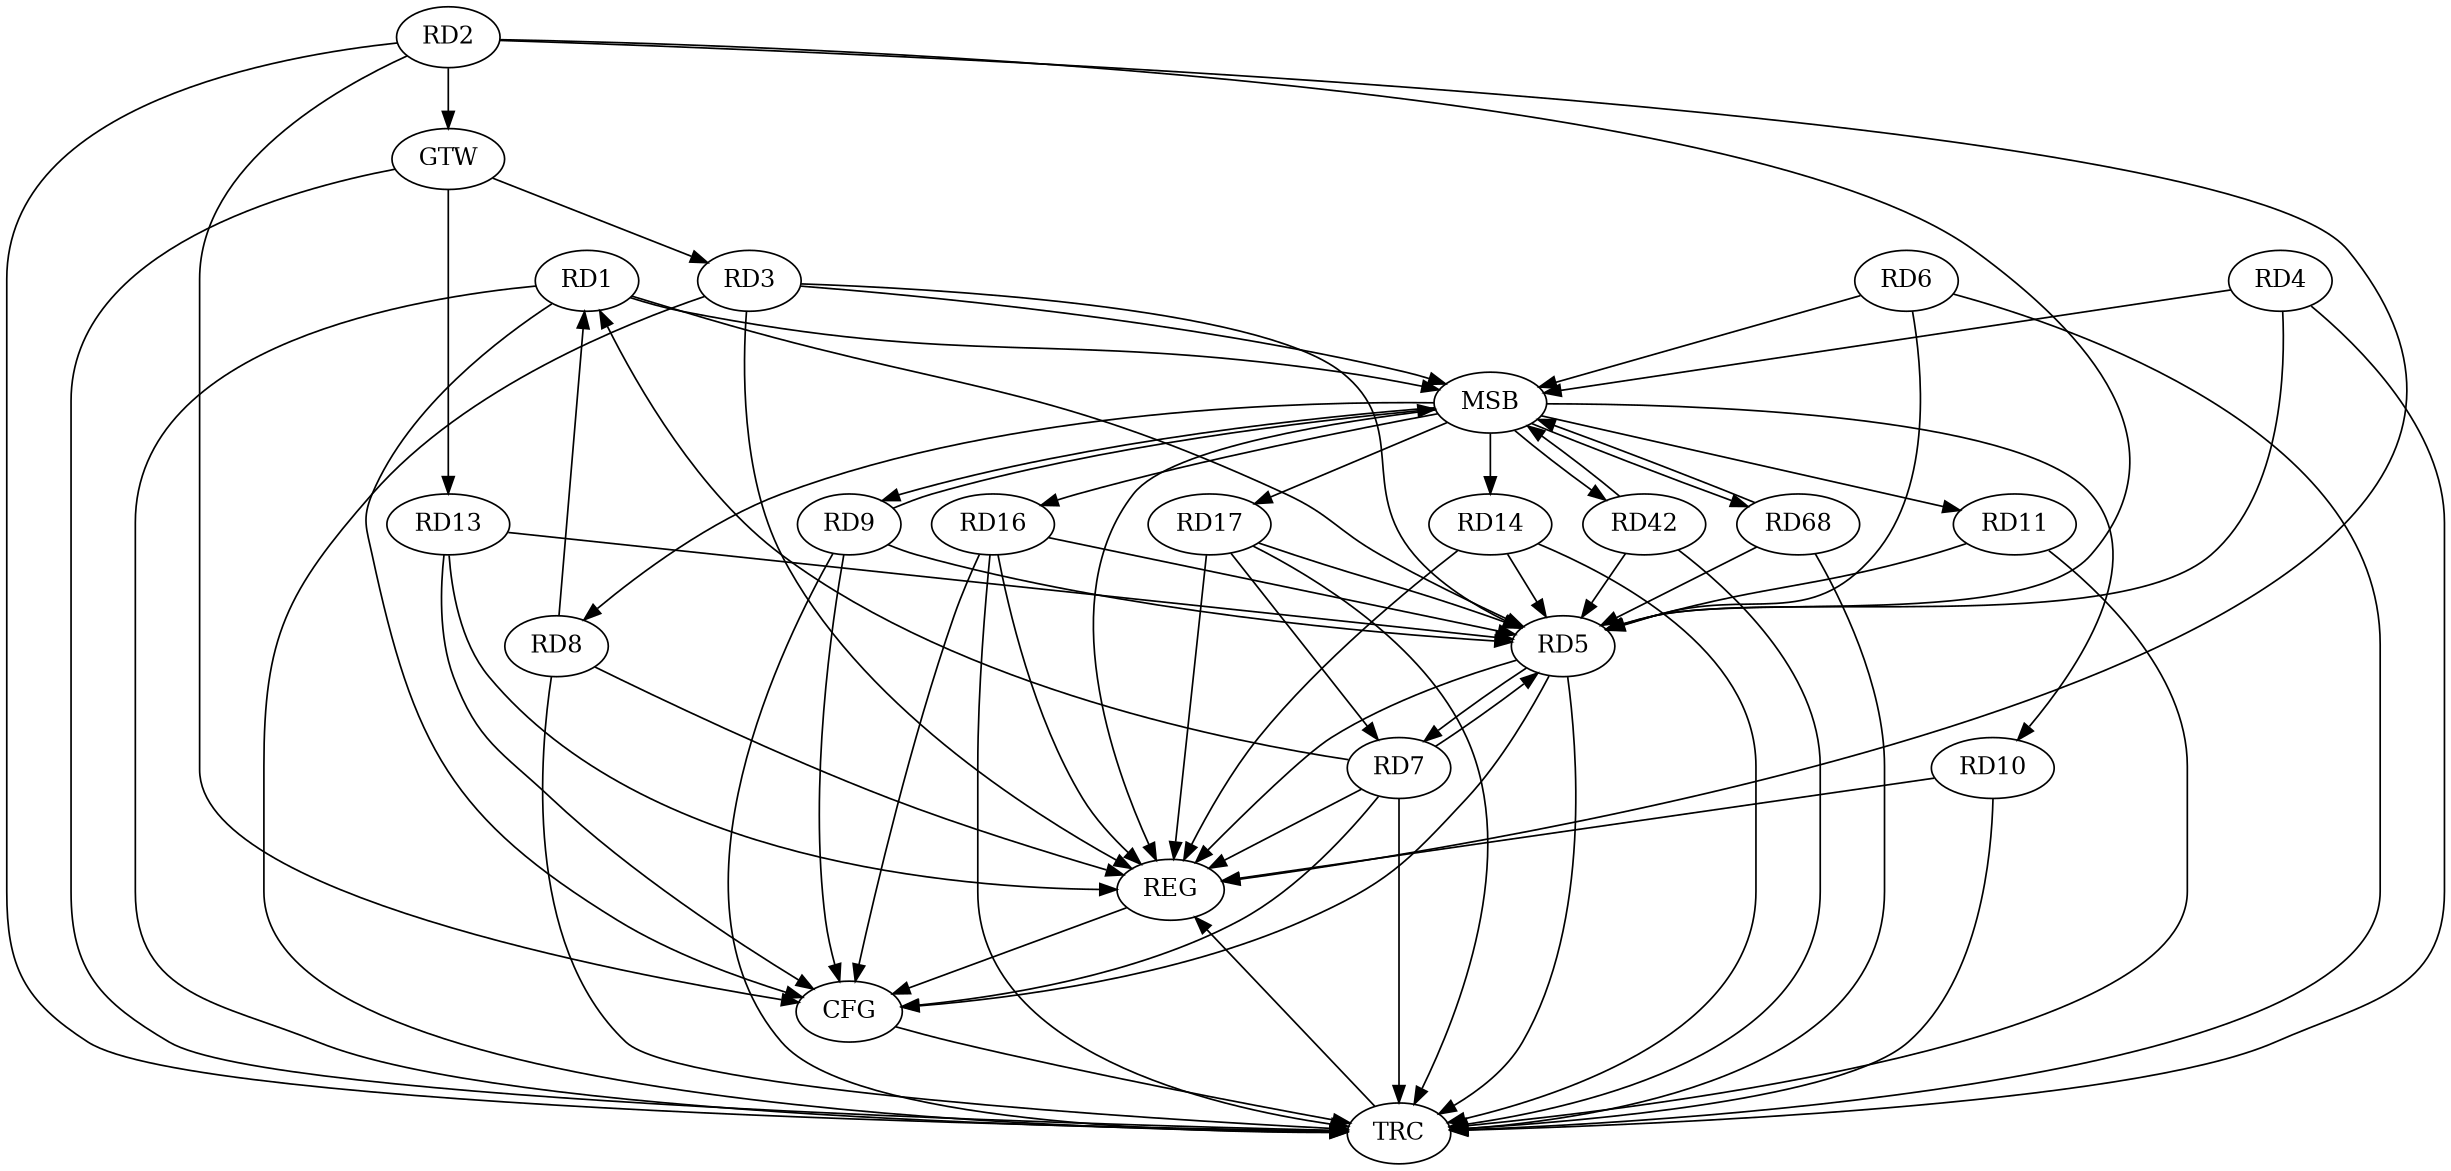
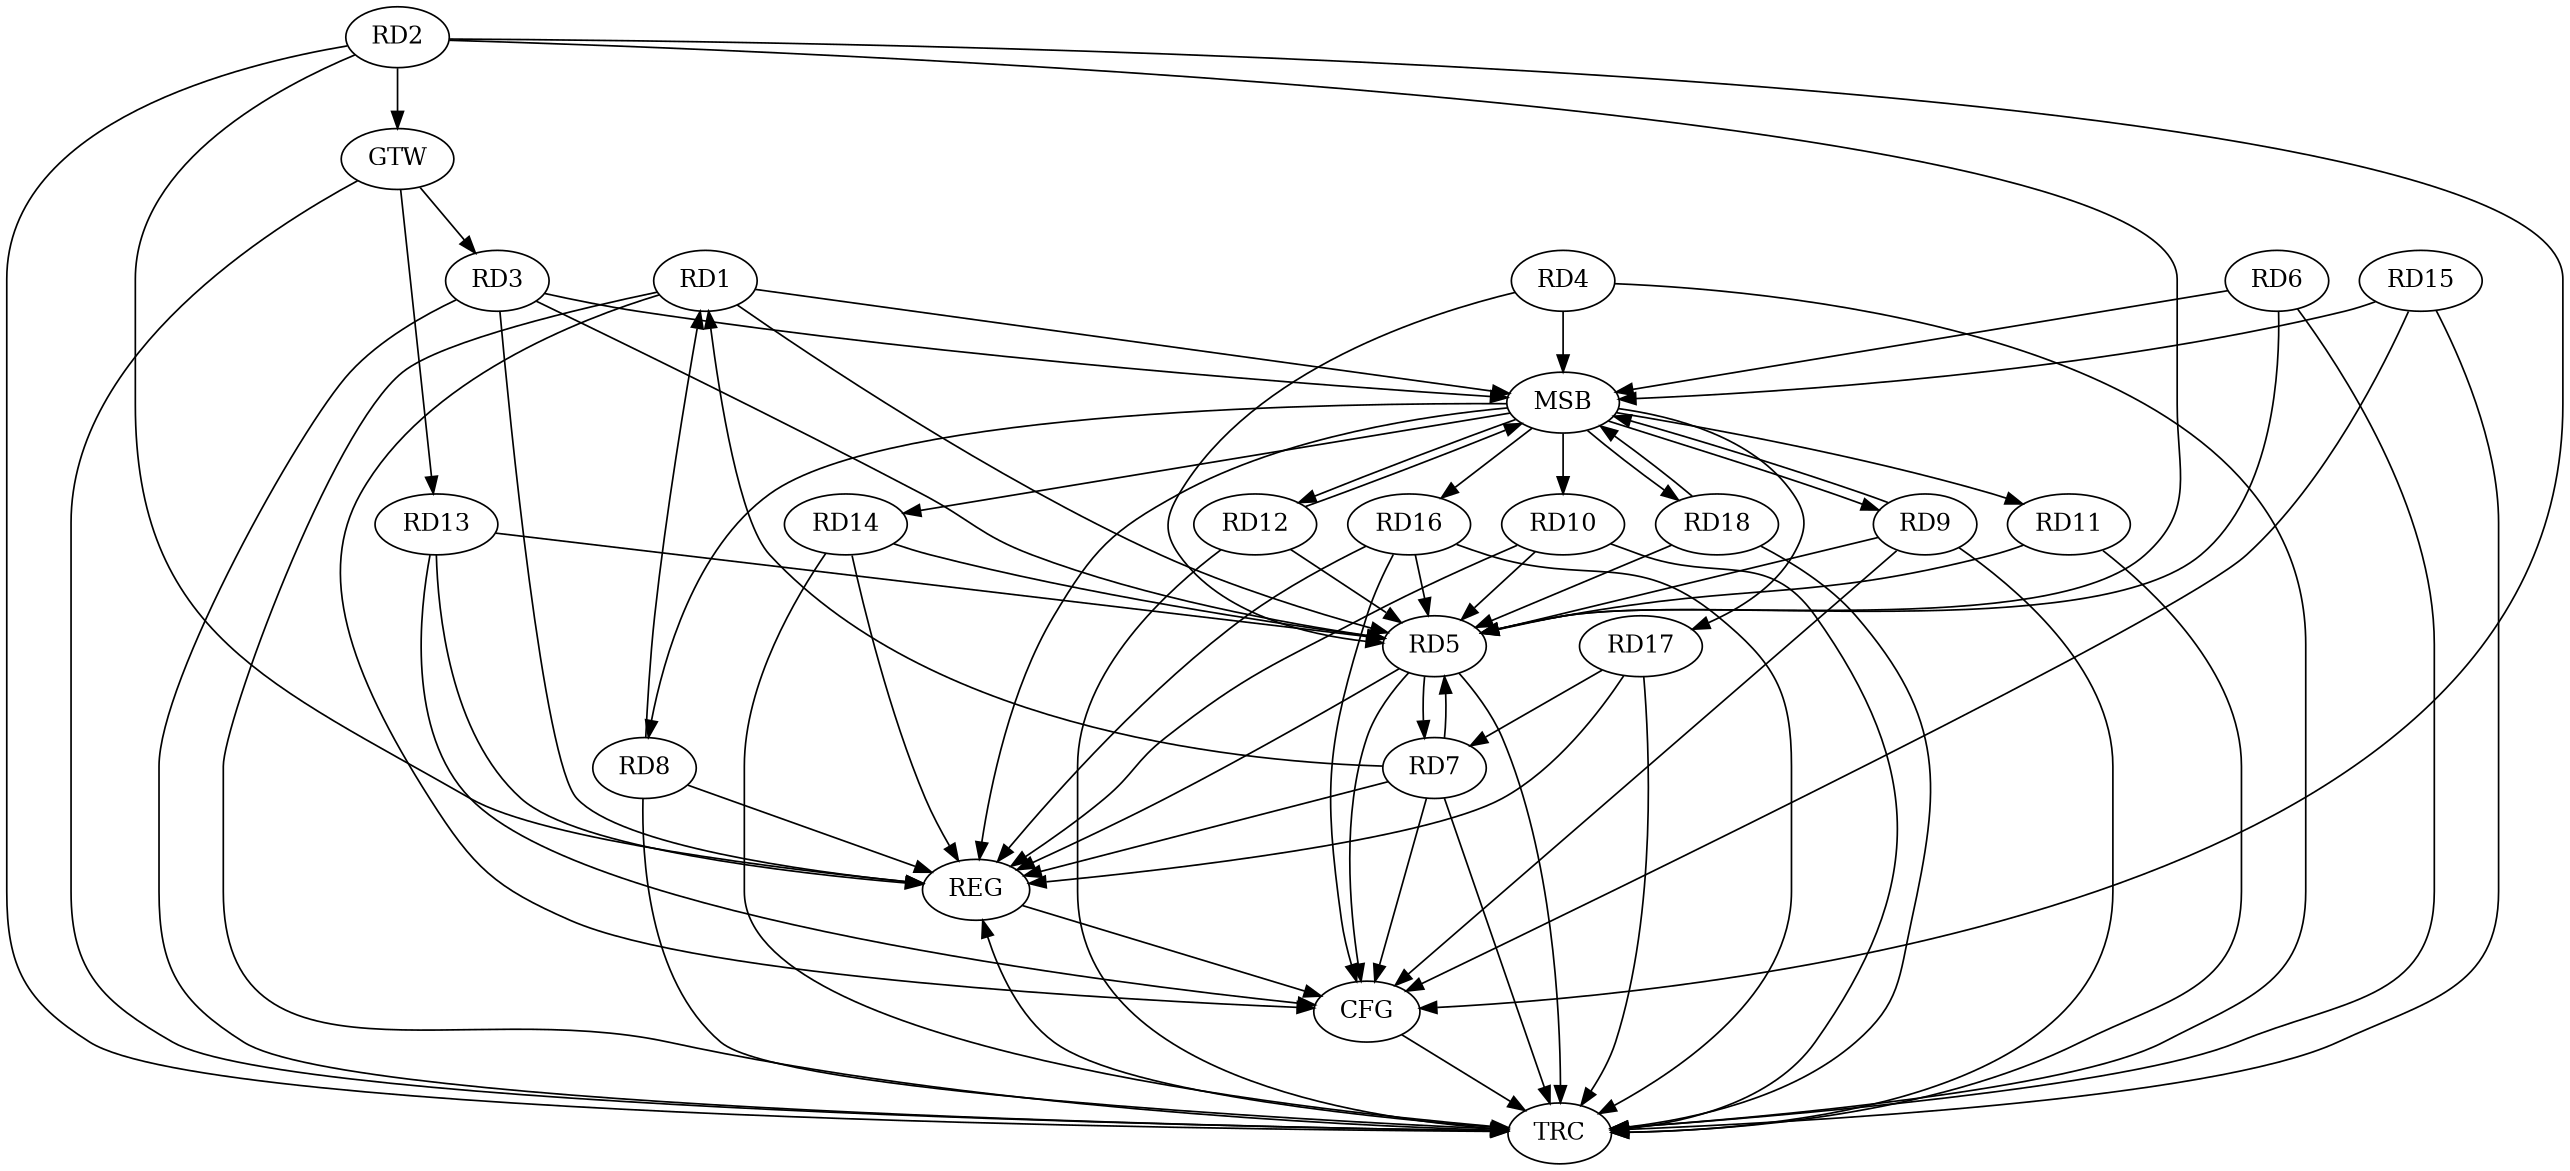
none -> (2421, 281)
(1644, 524) -> (1255, 524)
(1798, 524) -> (1717, 524)
(1382, 582) -> (1505, 580)
